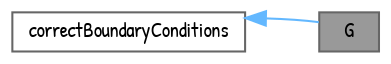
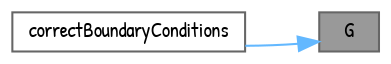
(293, 20) -> (272, 45)
